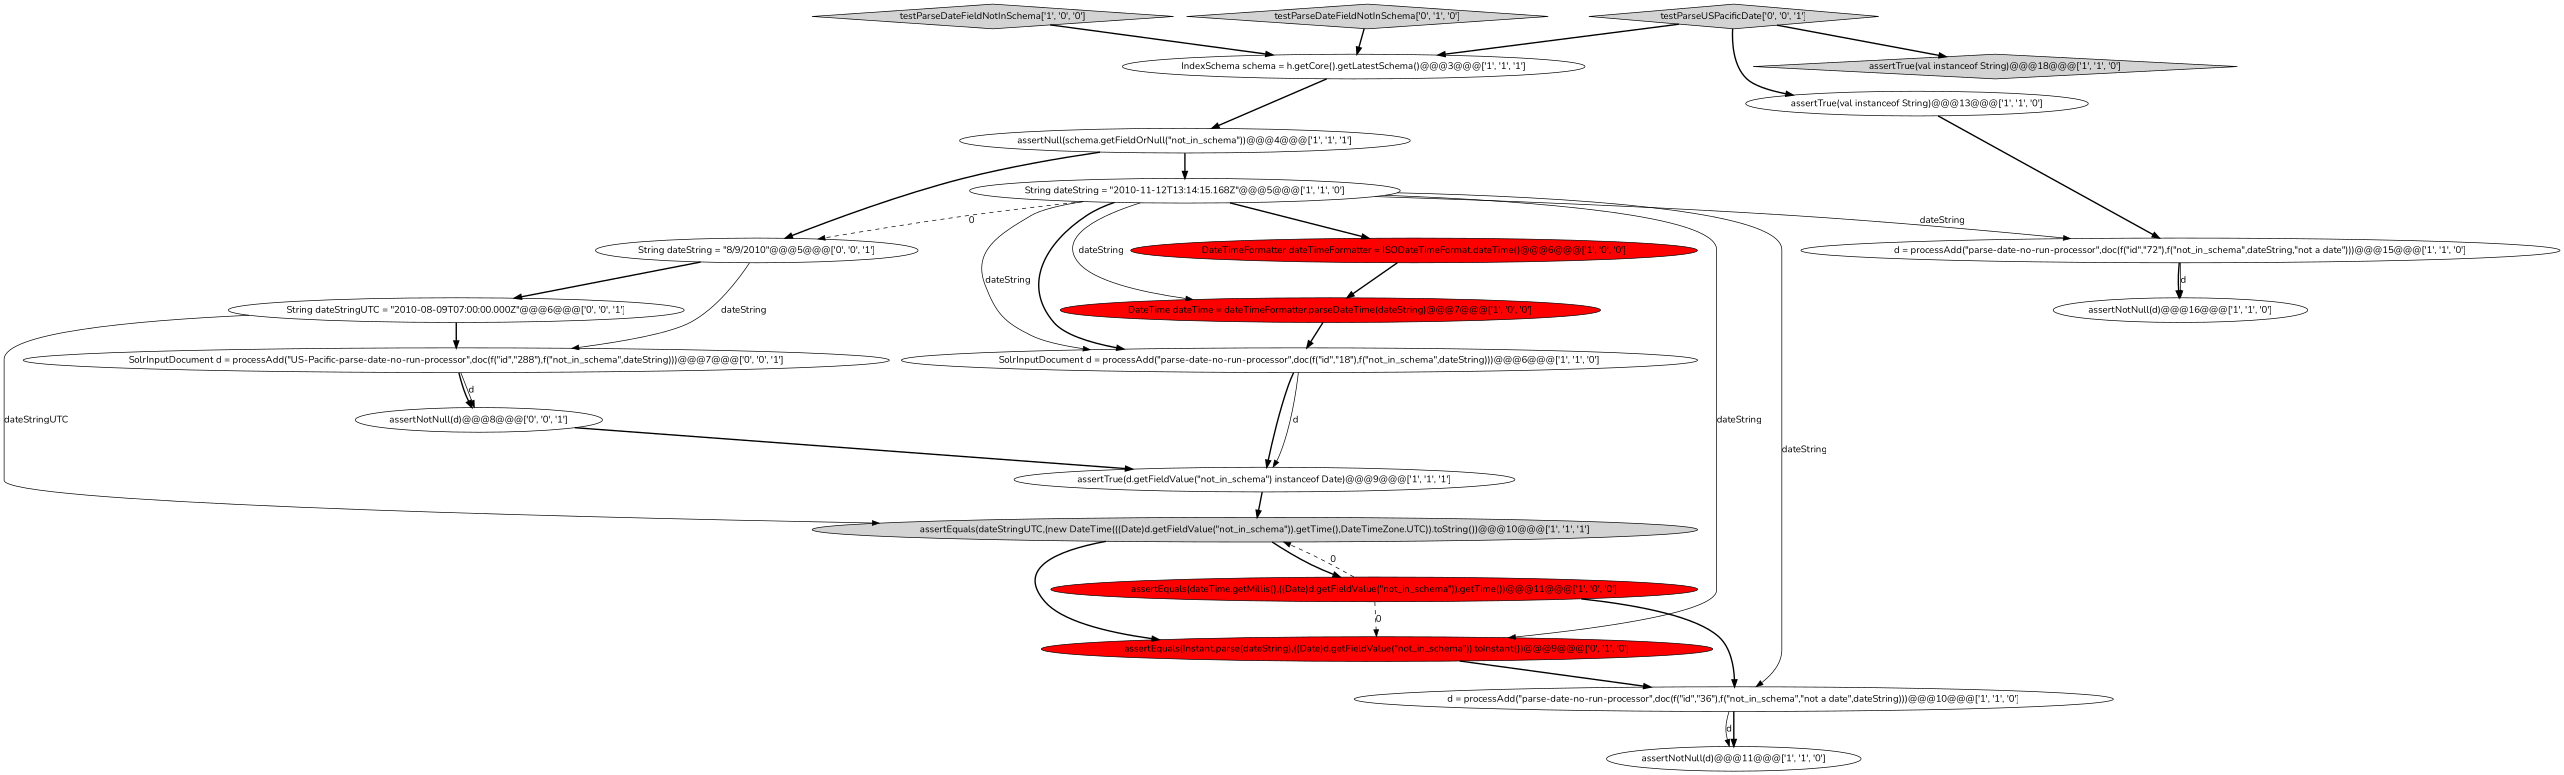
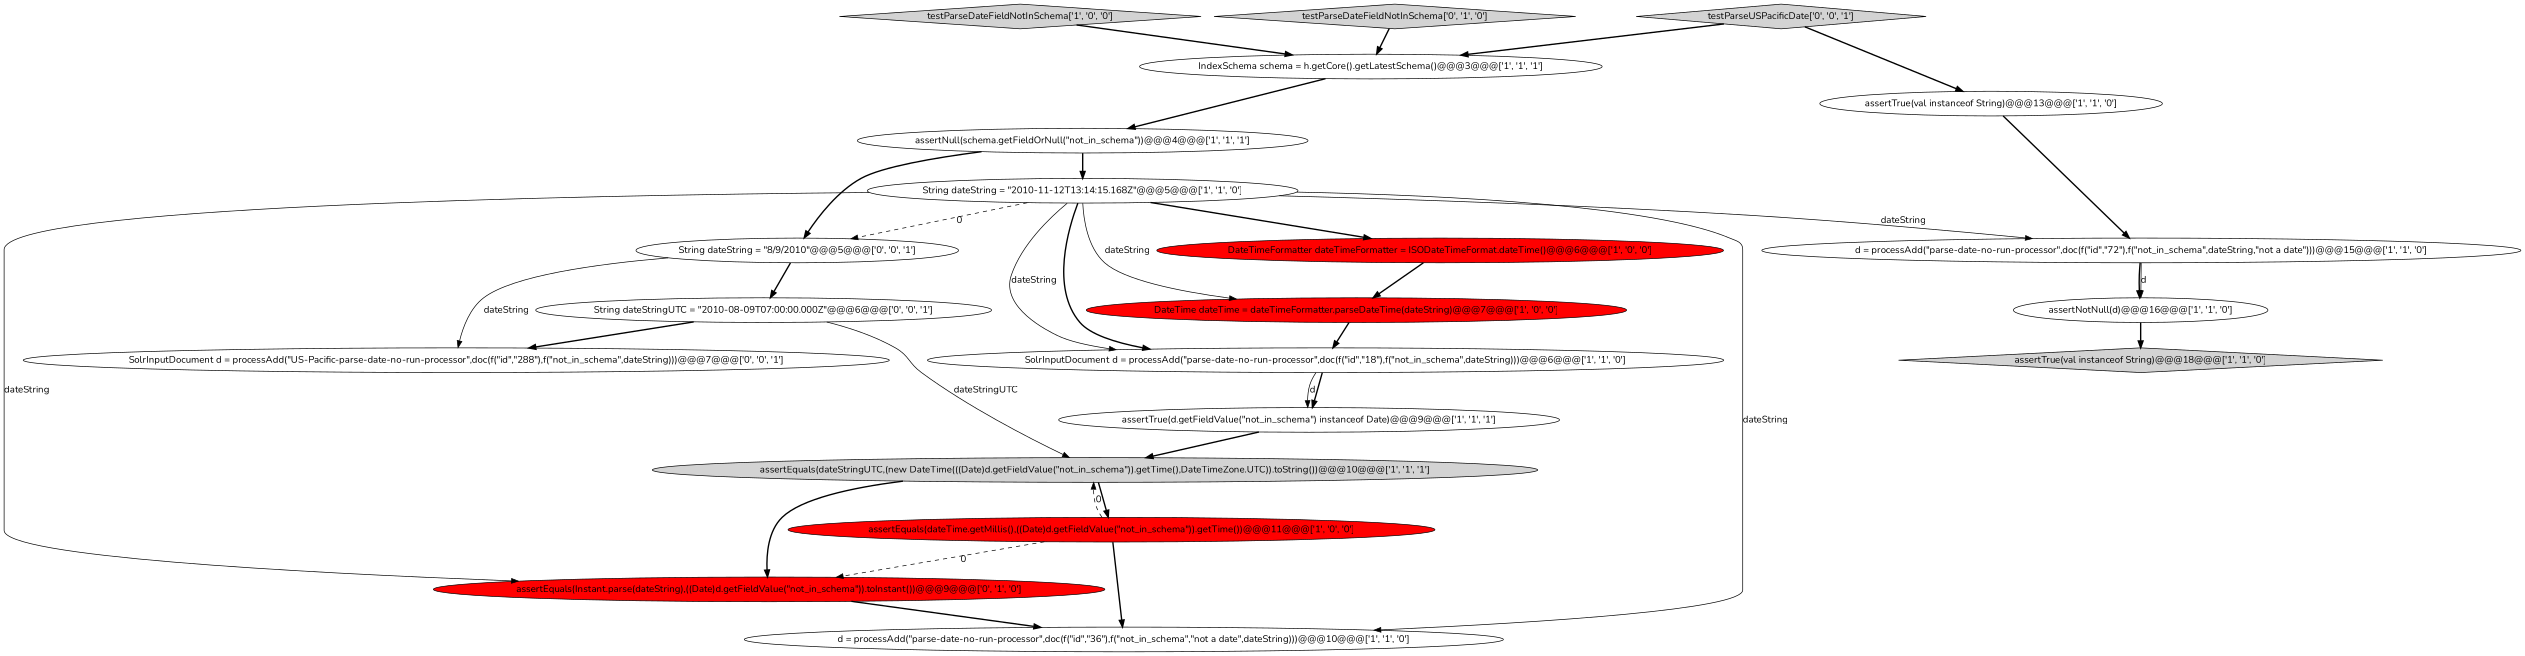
(1858, 40) -> (2141, 332)
(479, 420) -> none
(1734, 759) -> none
